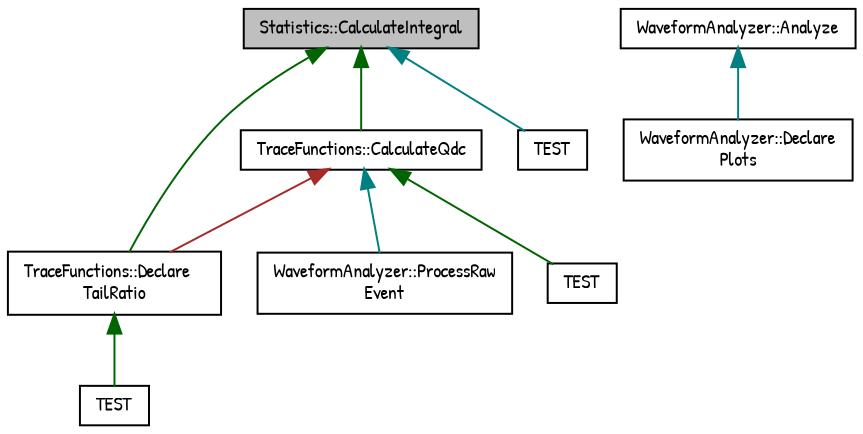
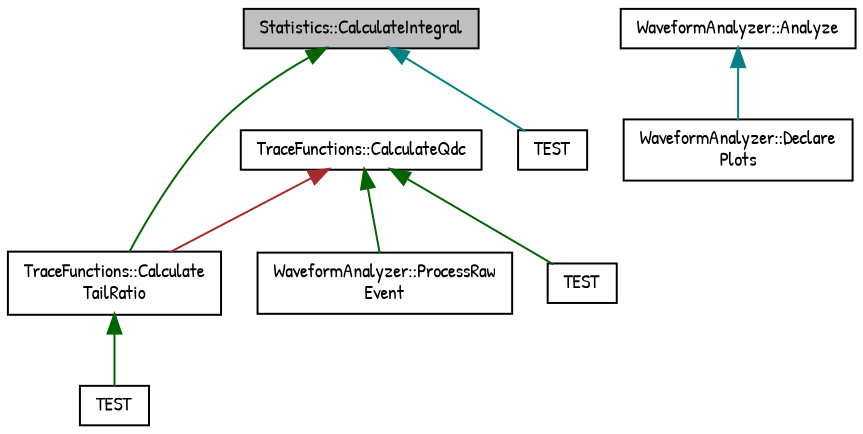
(361, 99) -> none
(374, 221) -> (374, 221)
(114, 283) -> (114, 283)
